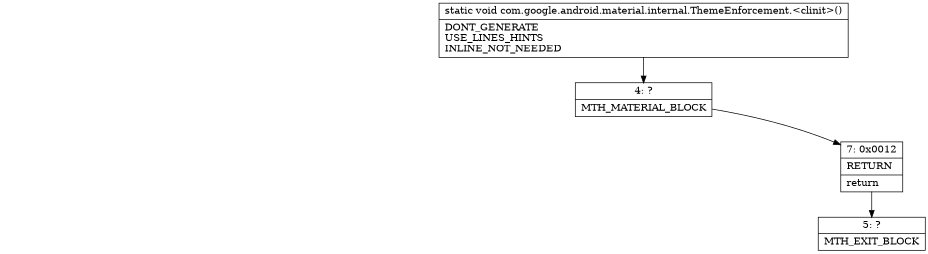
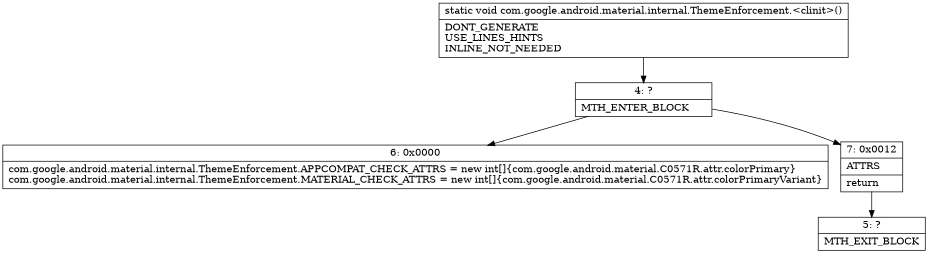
(644, 108) -> (635, 108)
(869, 166) -> (864, 166)
none -> (415, 167)
